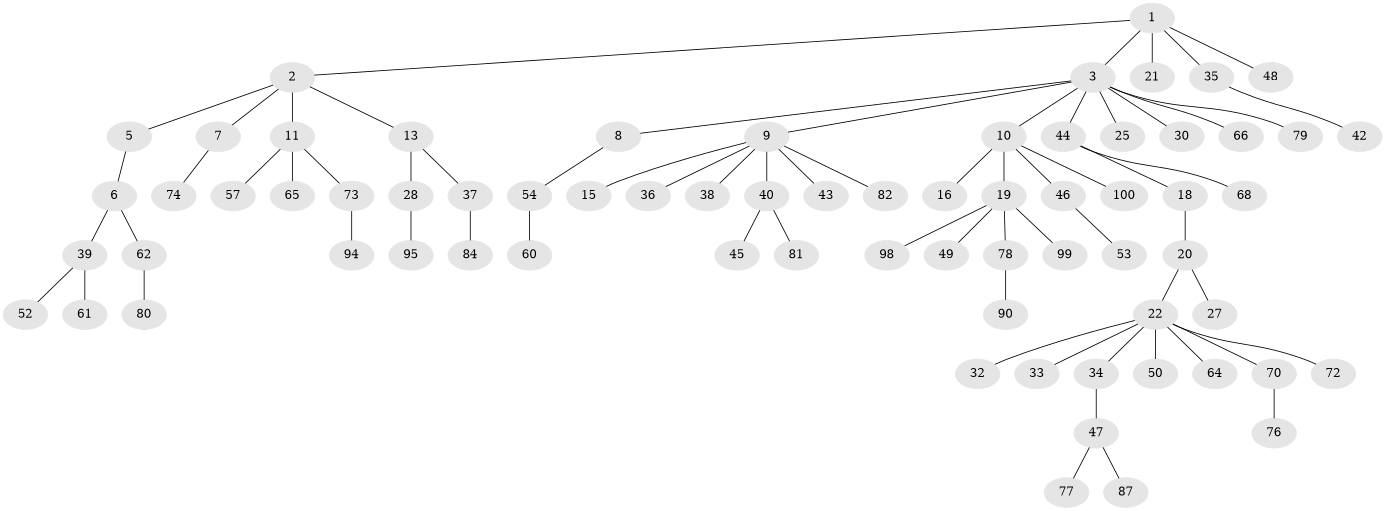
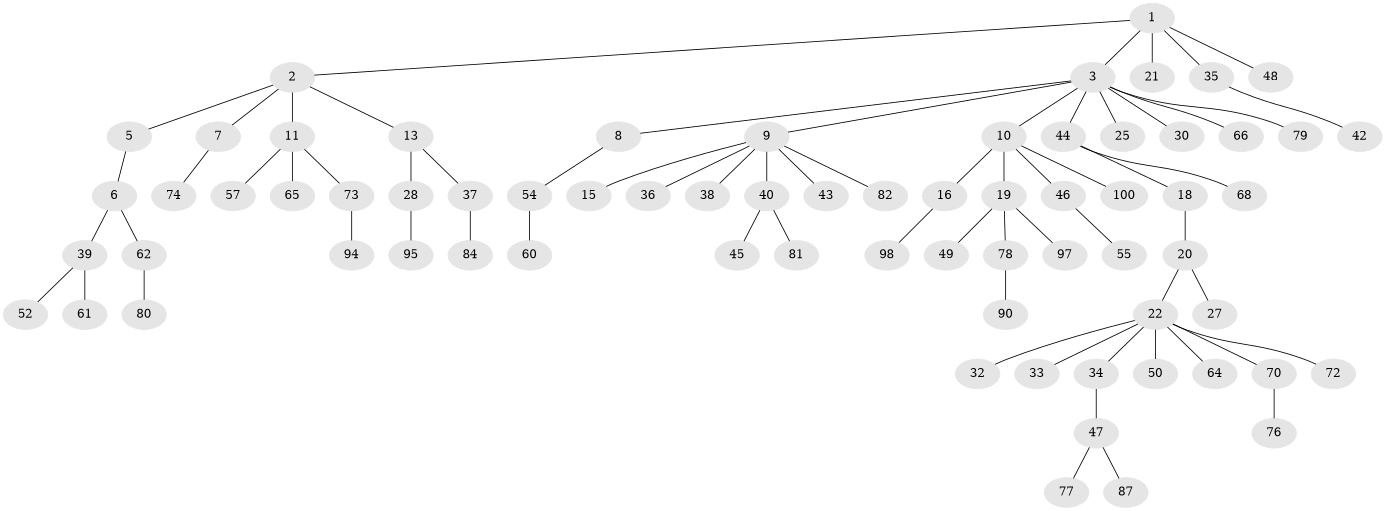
(946, 226) -> (916, 226)
(1065, 255) -> (1065, 255)
(1124, 255) -> (1124, 255)
